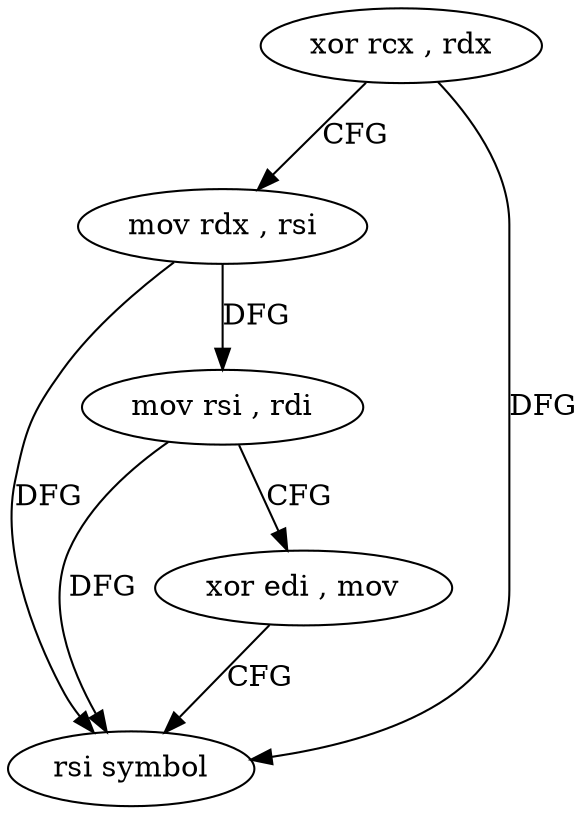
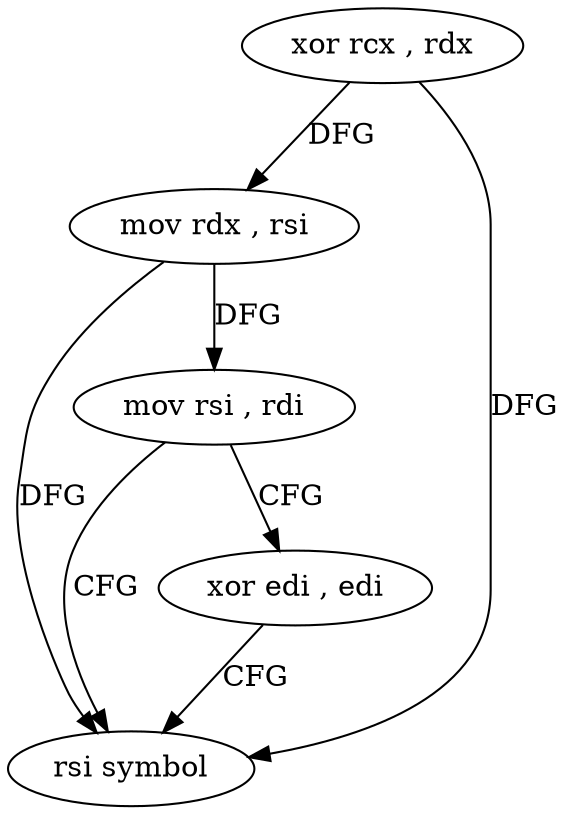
(356, 136) -> (342, 136)
(103, 588) -> (106, 588)
(304, 588) -> (295, 588)
